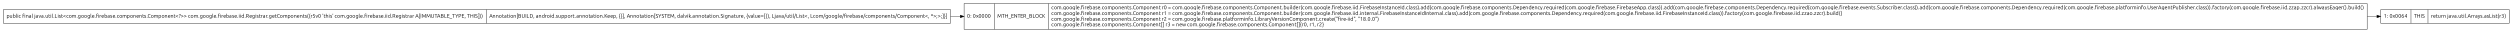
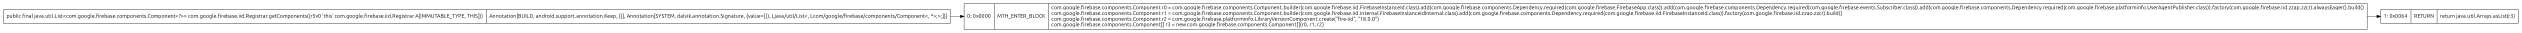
(2419, 16) -> (2424, 16)
